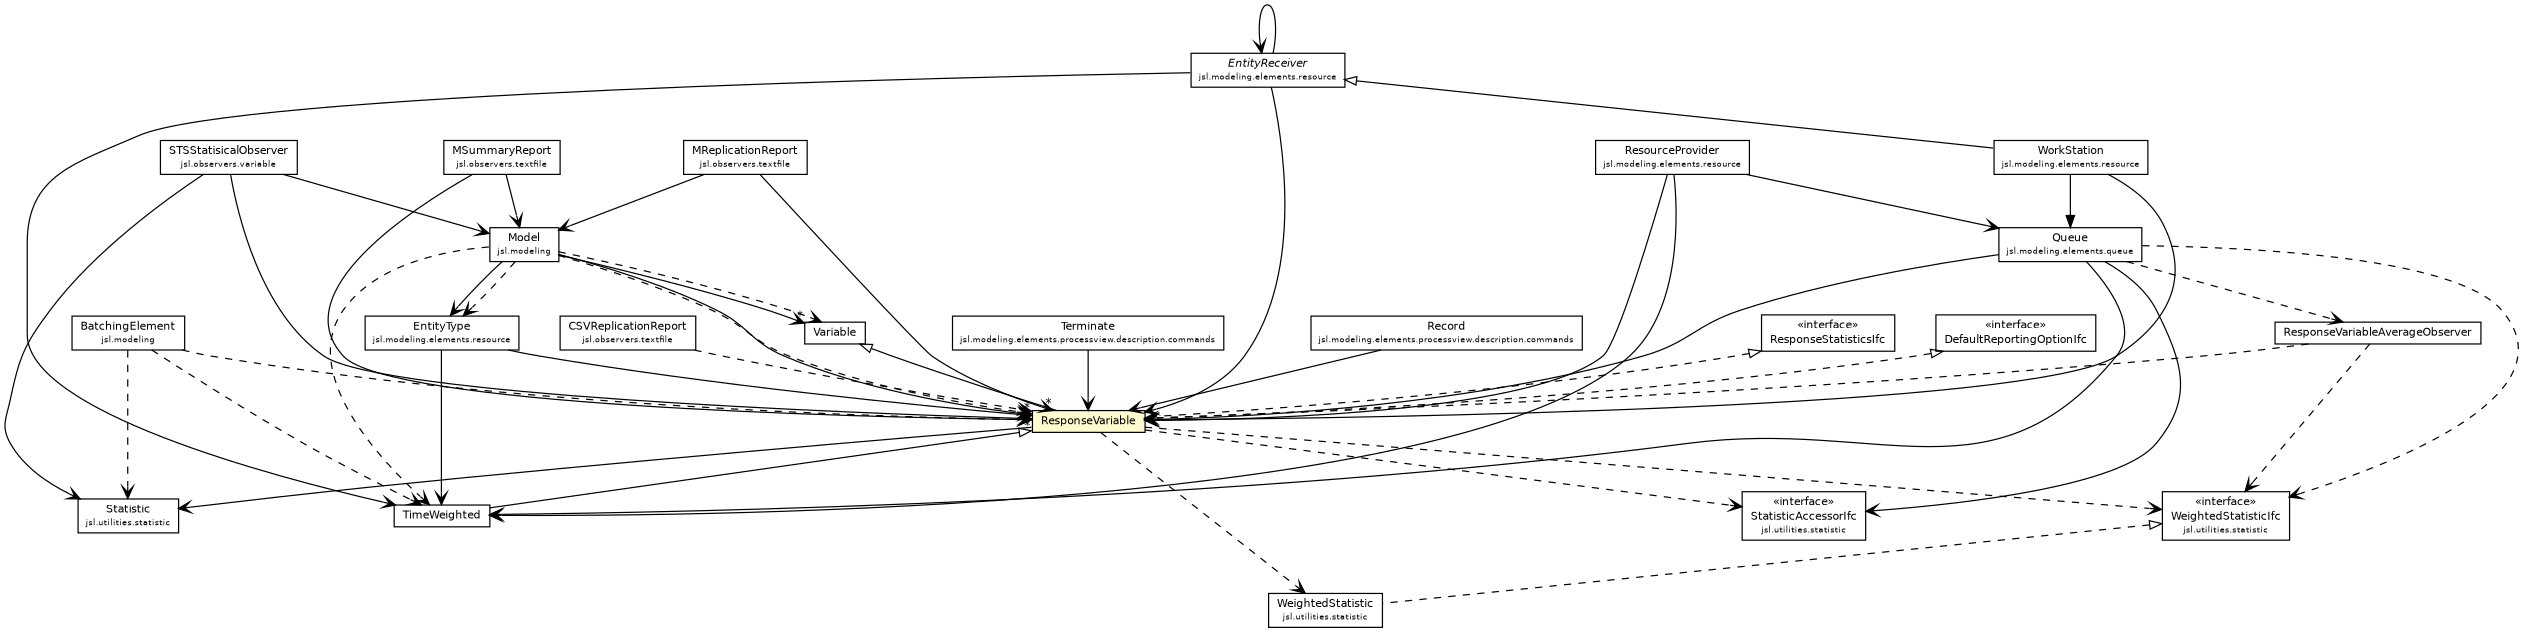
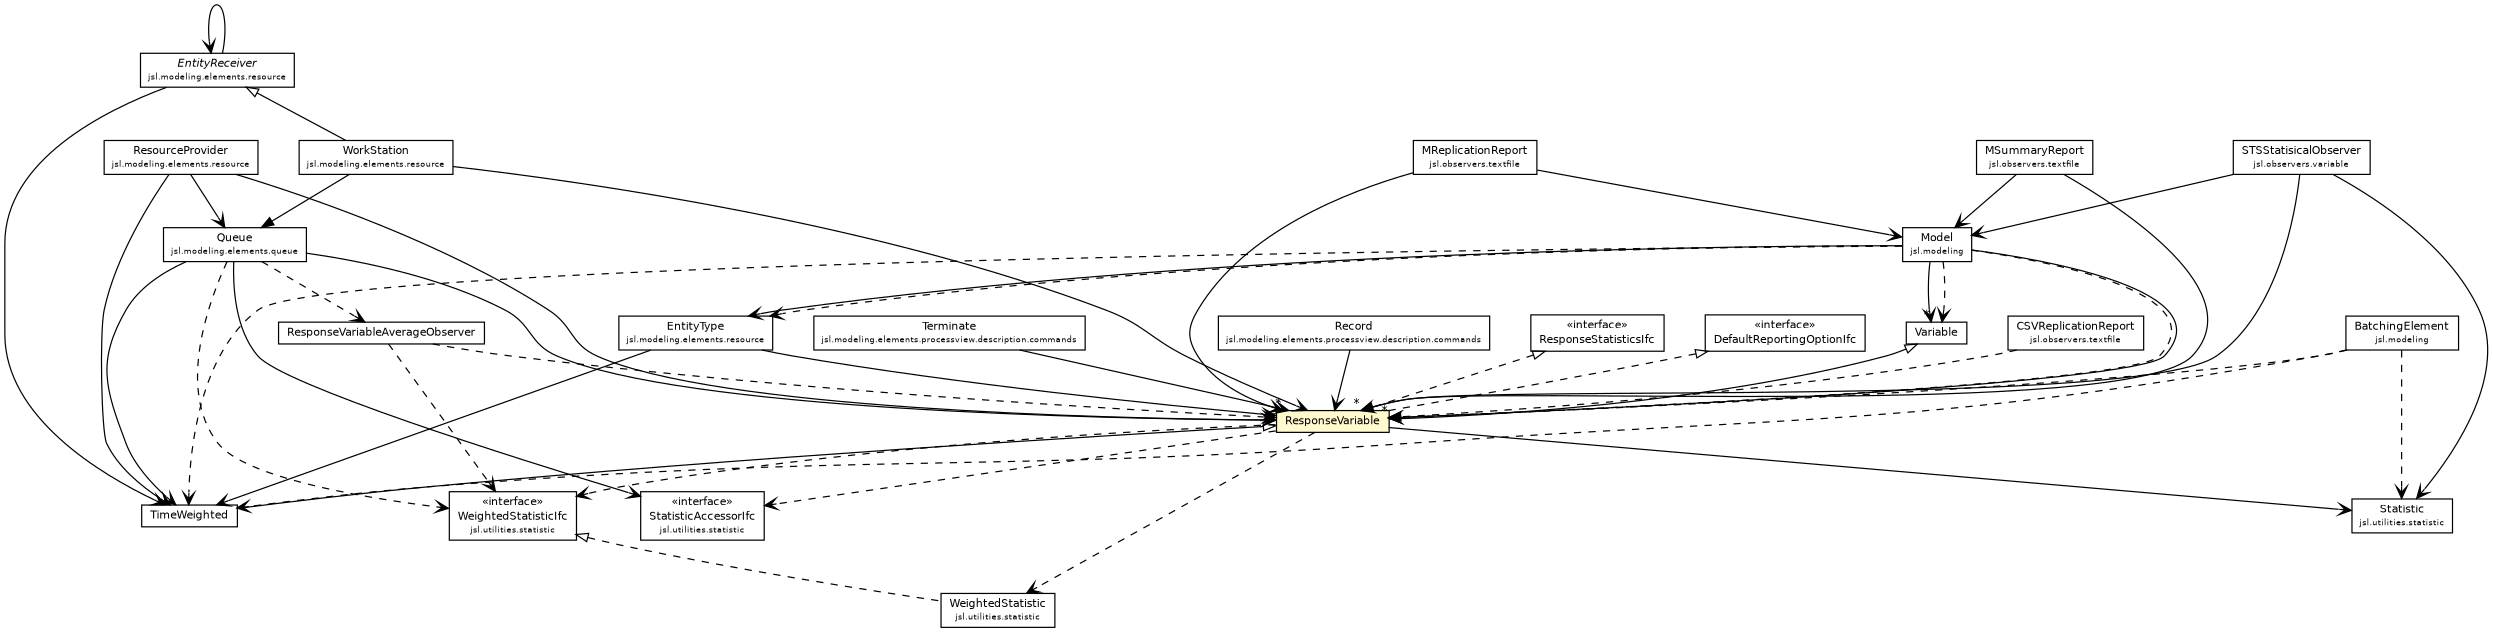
(1277, 277) -> none
(800, 371) -> (1818, 381)
(566, 395) -> (1898, 390)
